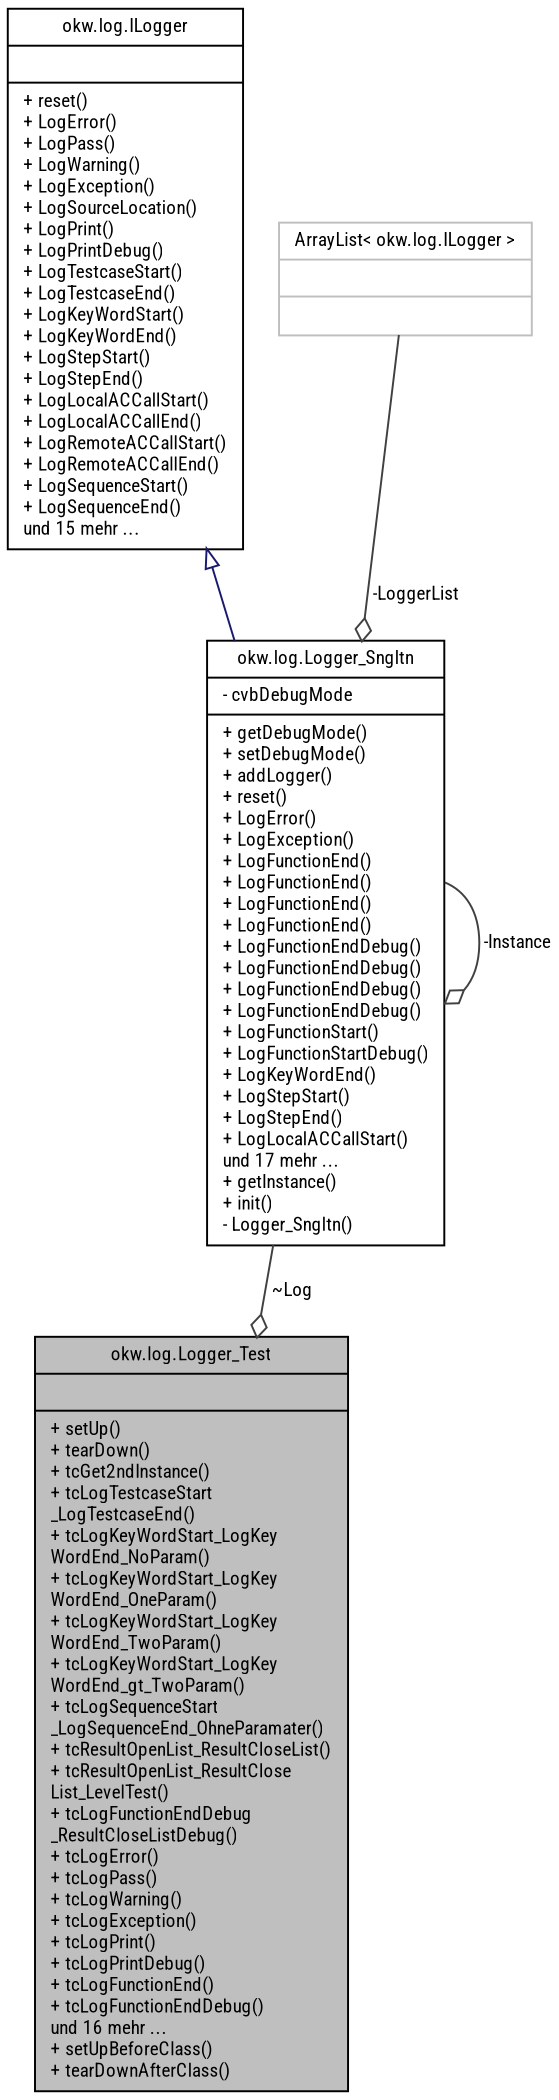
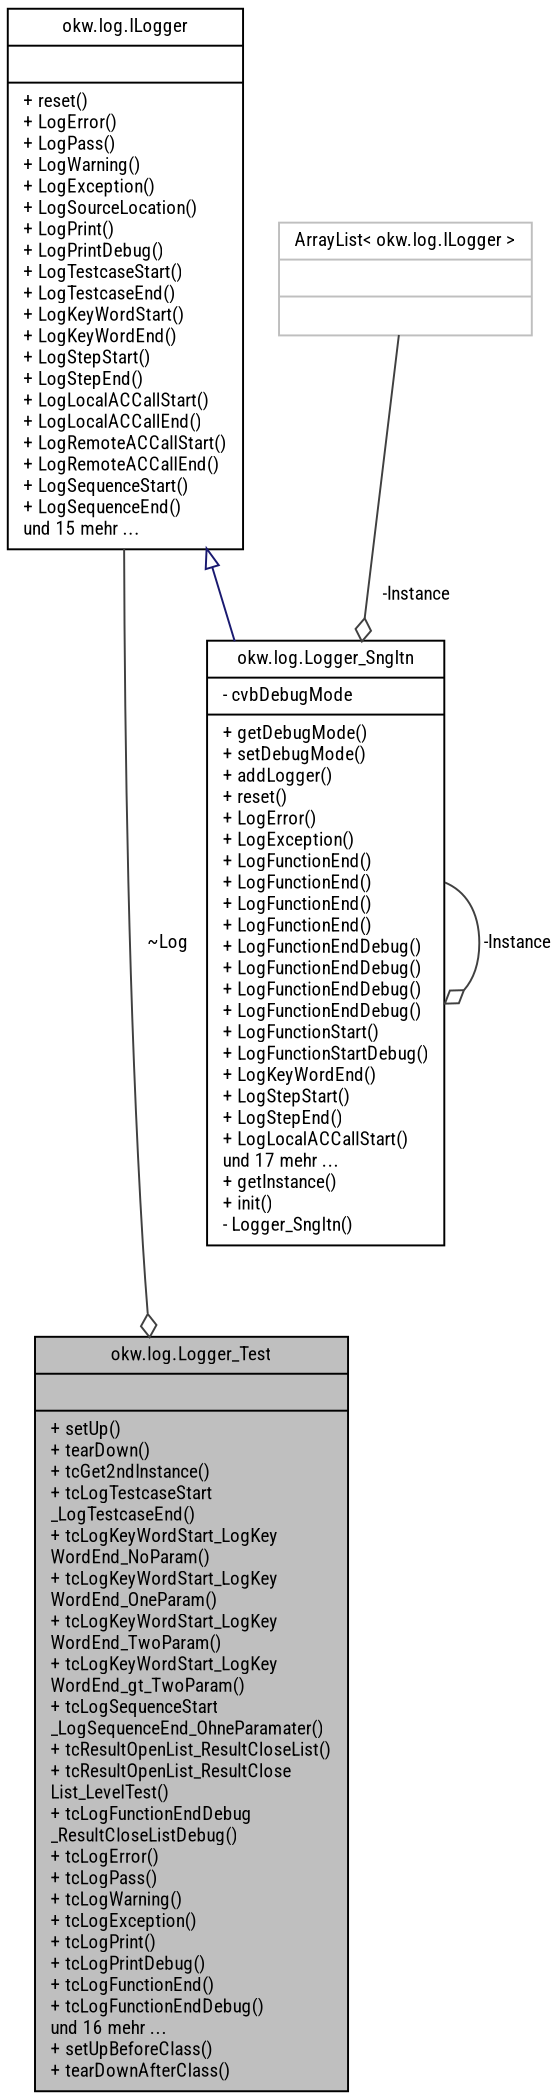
(414, 595) -> (414, 595)
(267, 1280) -> (130, 931)
